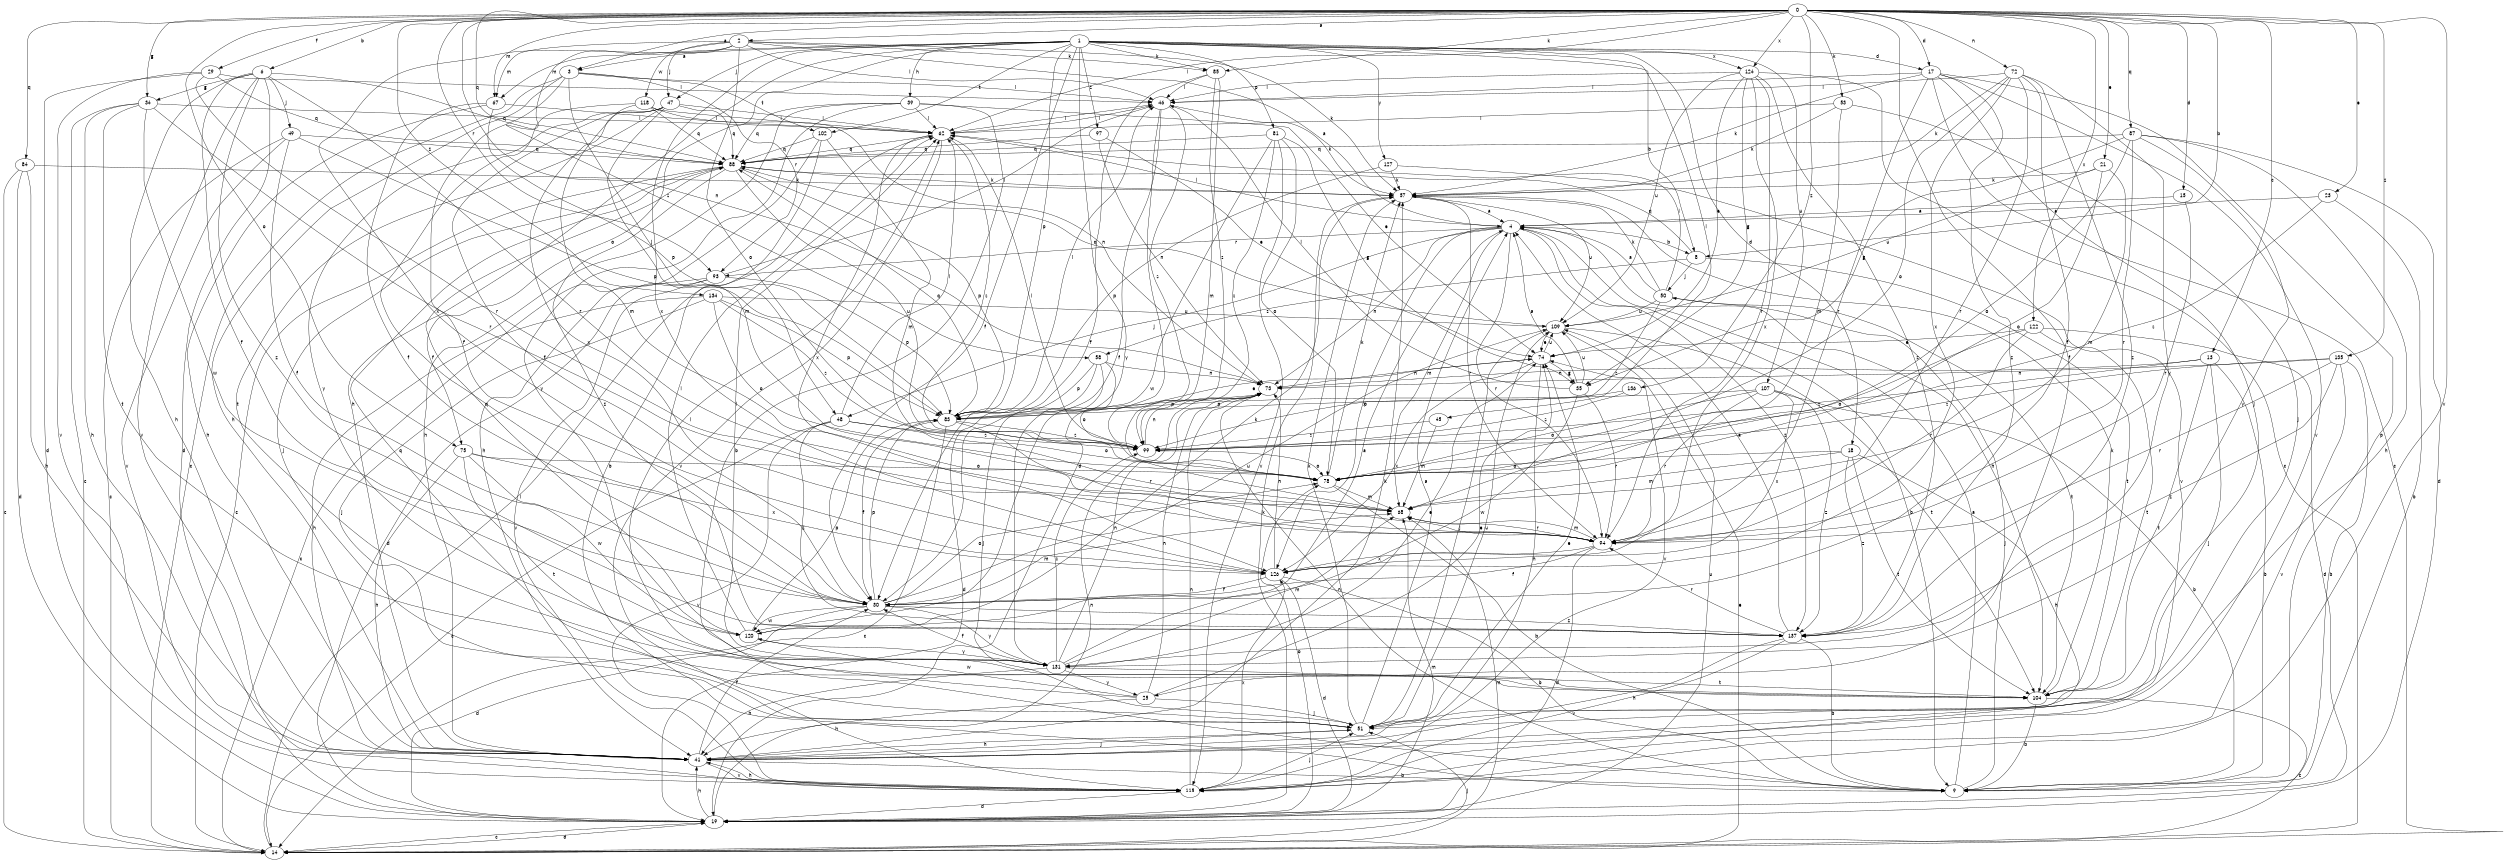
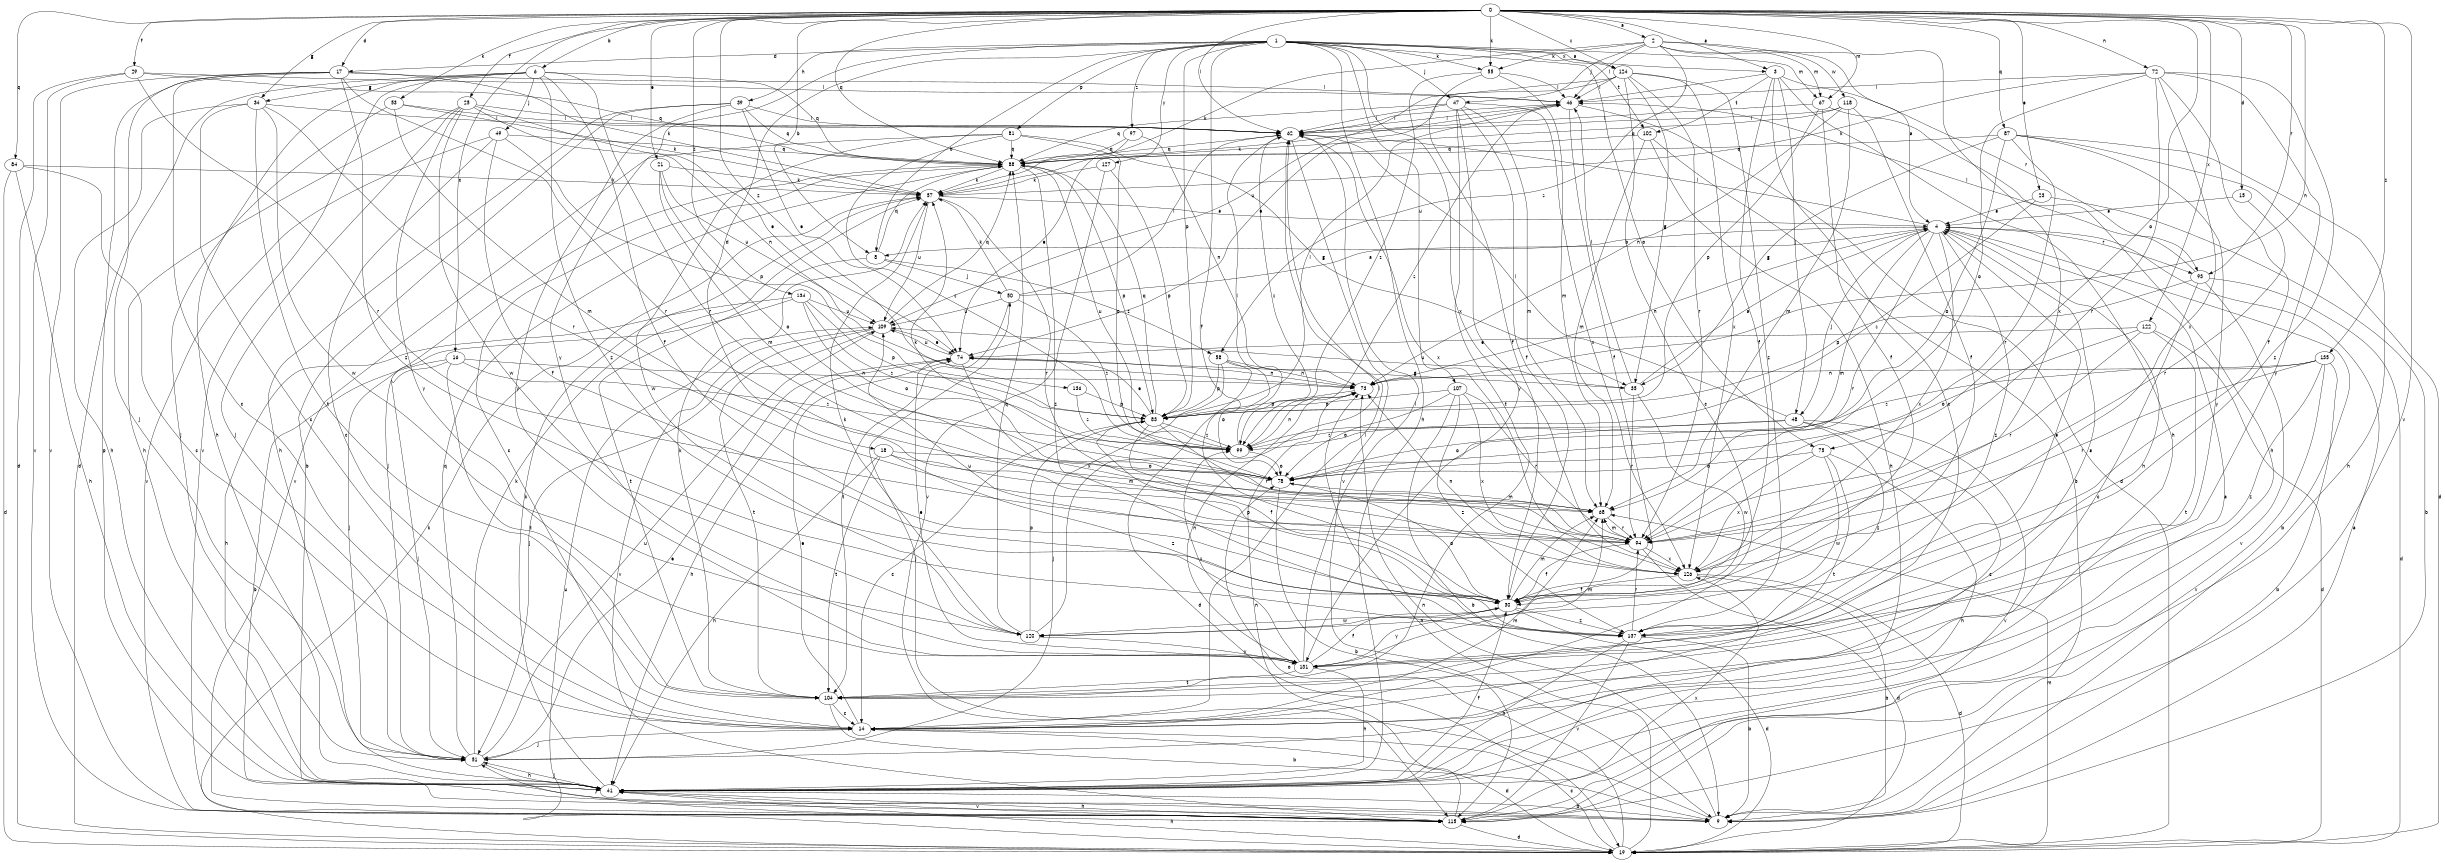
(1216, 72) -> (1490, 72)
(2210, 358) -> (455, 358)
(887, 415) -> none
(1439, 420) -> none
(1099, 682) -> (697, 613)
